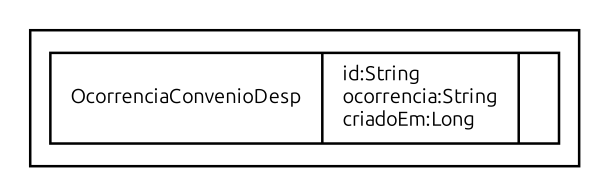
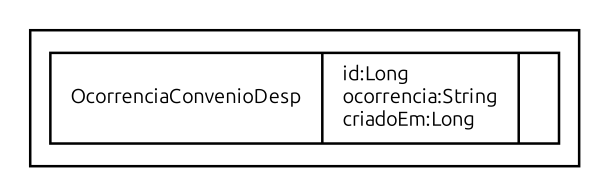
(381, 74) -> (376, 74)
